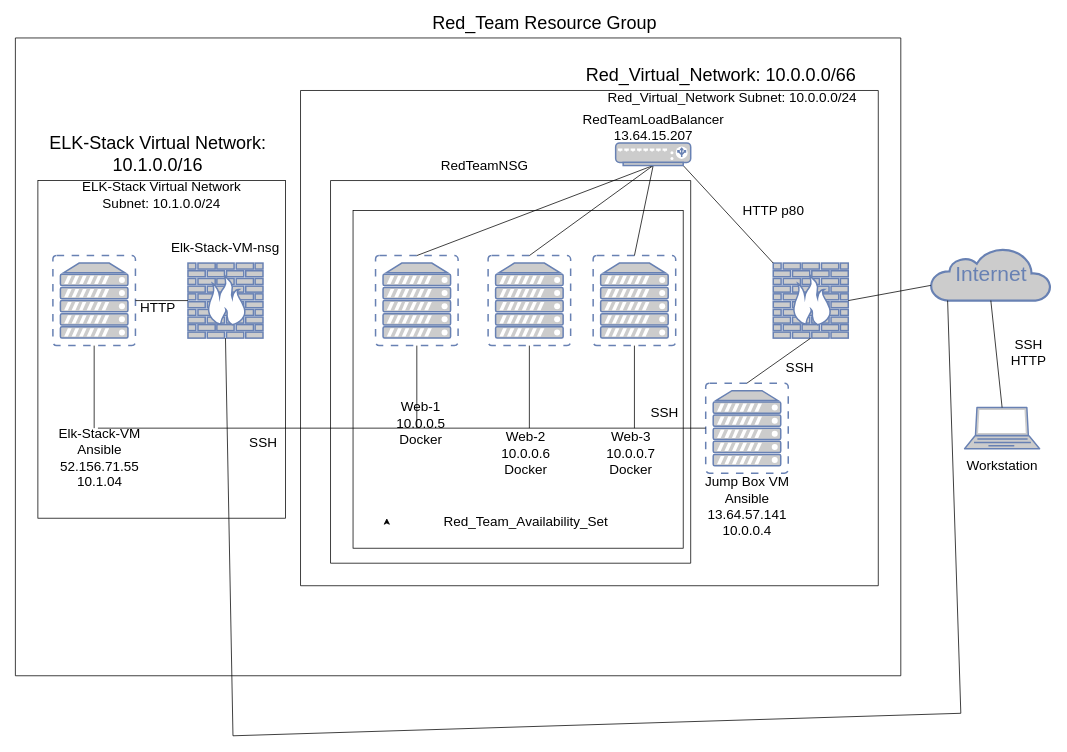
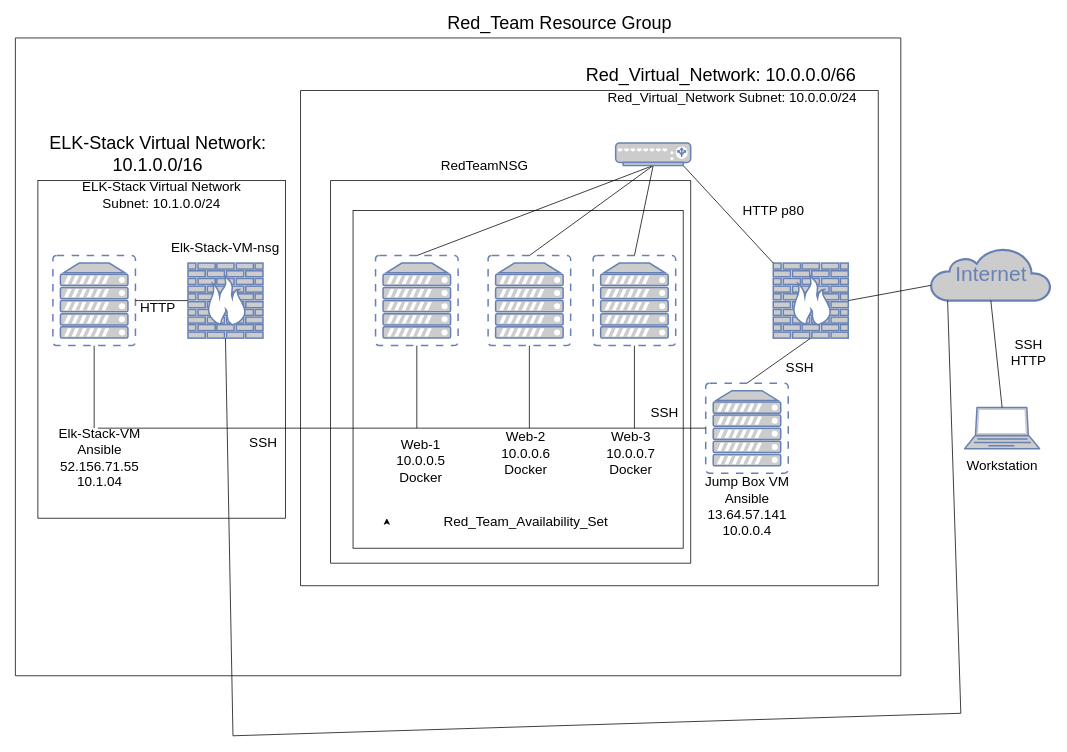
(544, 23) -> (559, 23)
(653, 128) -> none
(420, 432) -> (420, 469)
